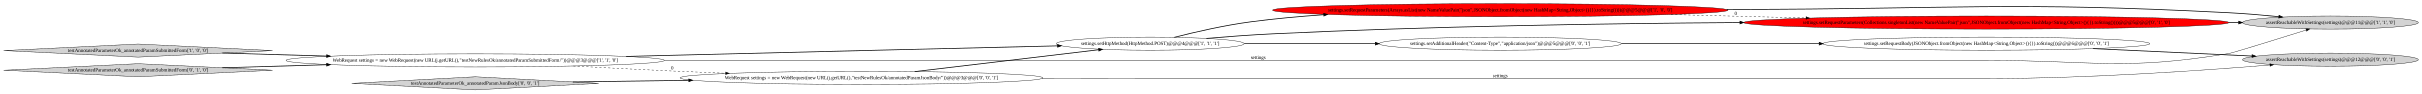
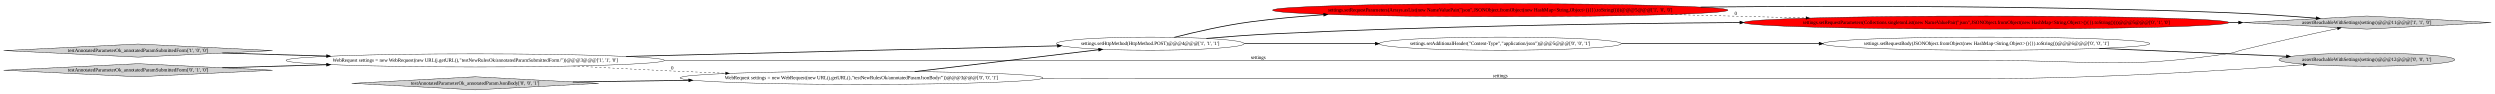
(2330, 23) -> (2367, 23)
